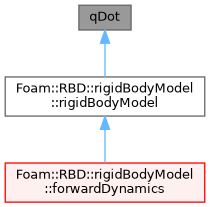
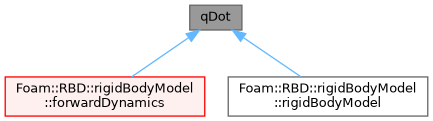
(105, 146) -> (160, 57)
